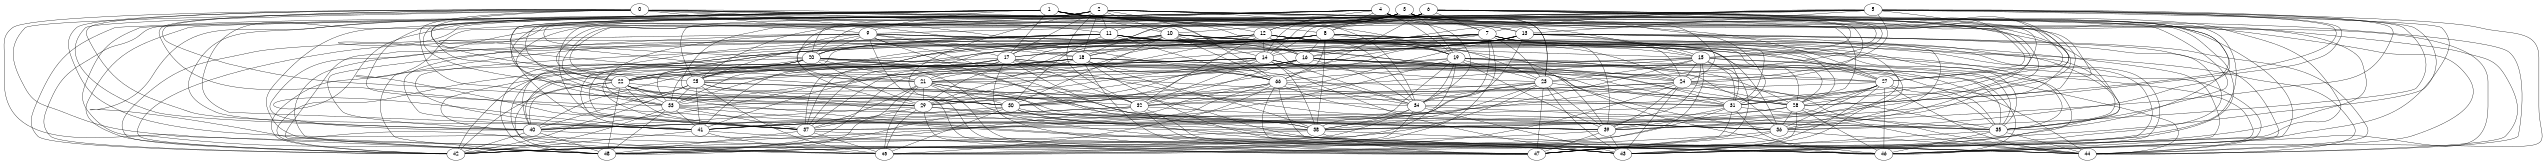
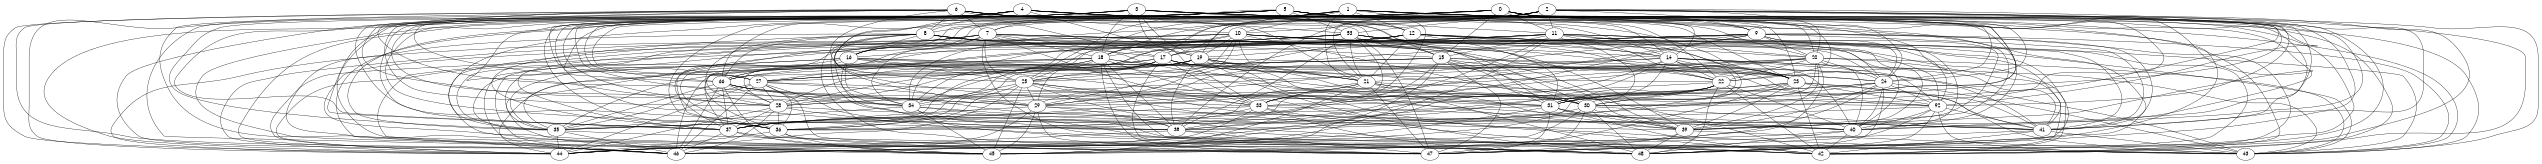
(1040, 19) -> (1267, 34)
(1525, 34) -> (1350, 34)
none -> (1256, 43)
none -> (1607, 44)
(1115, 86) -> (560, 139)
(1139, 106) -> (1938, 106)
